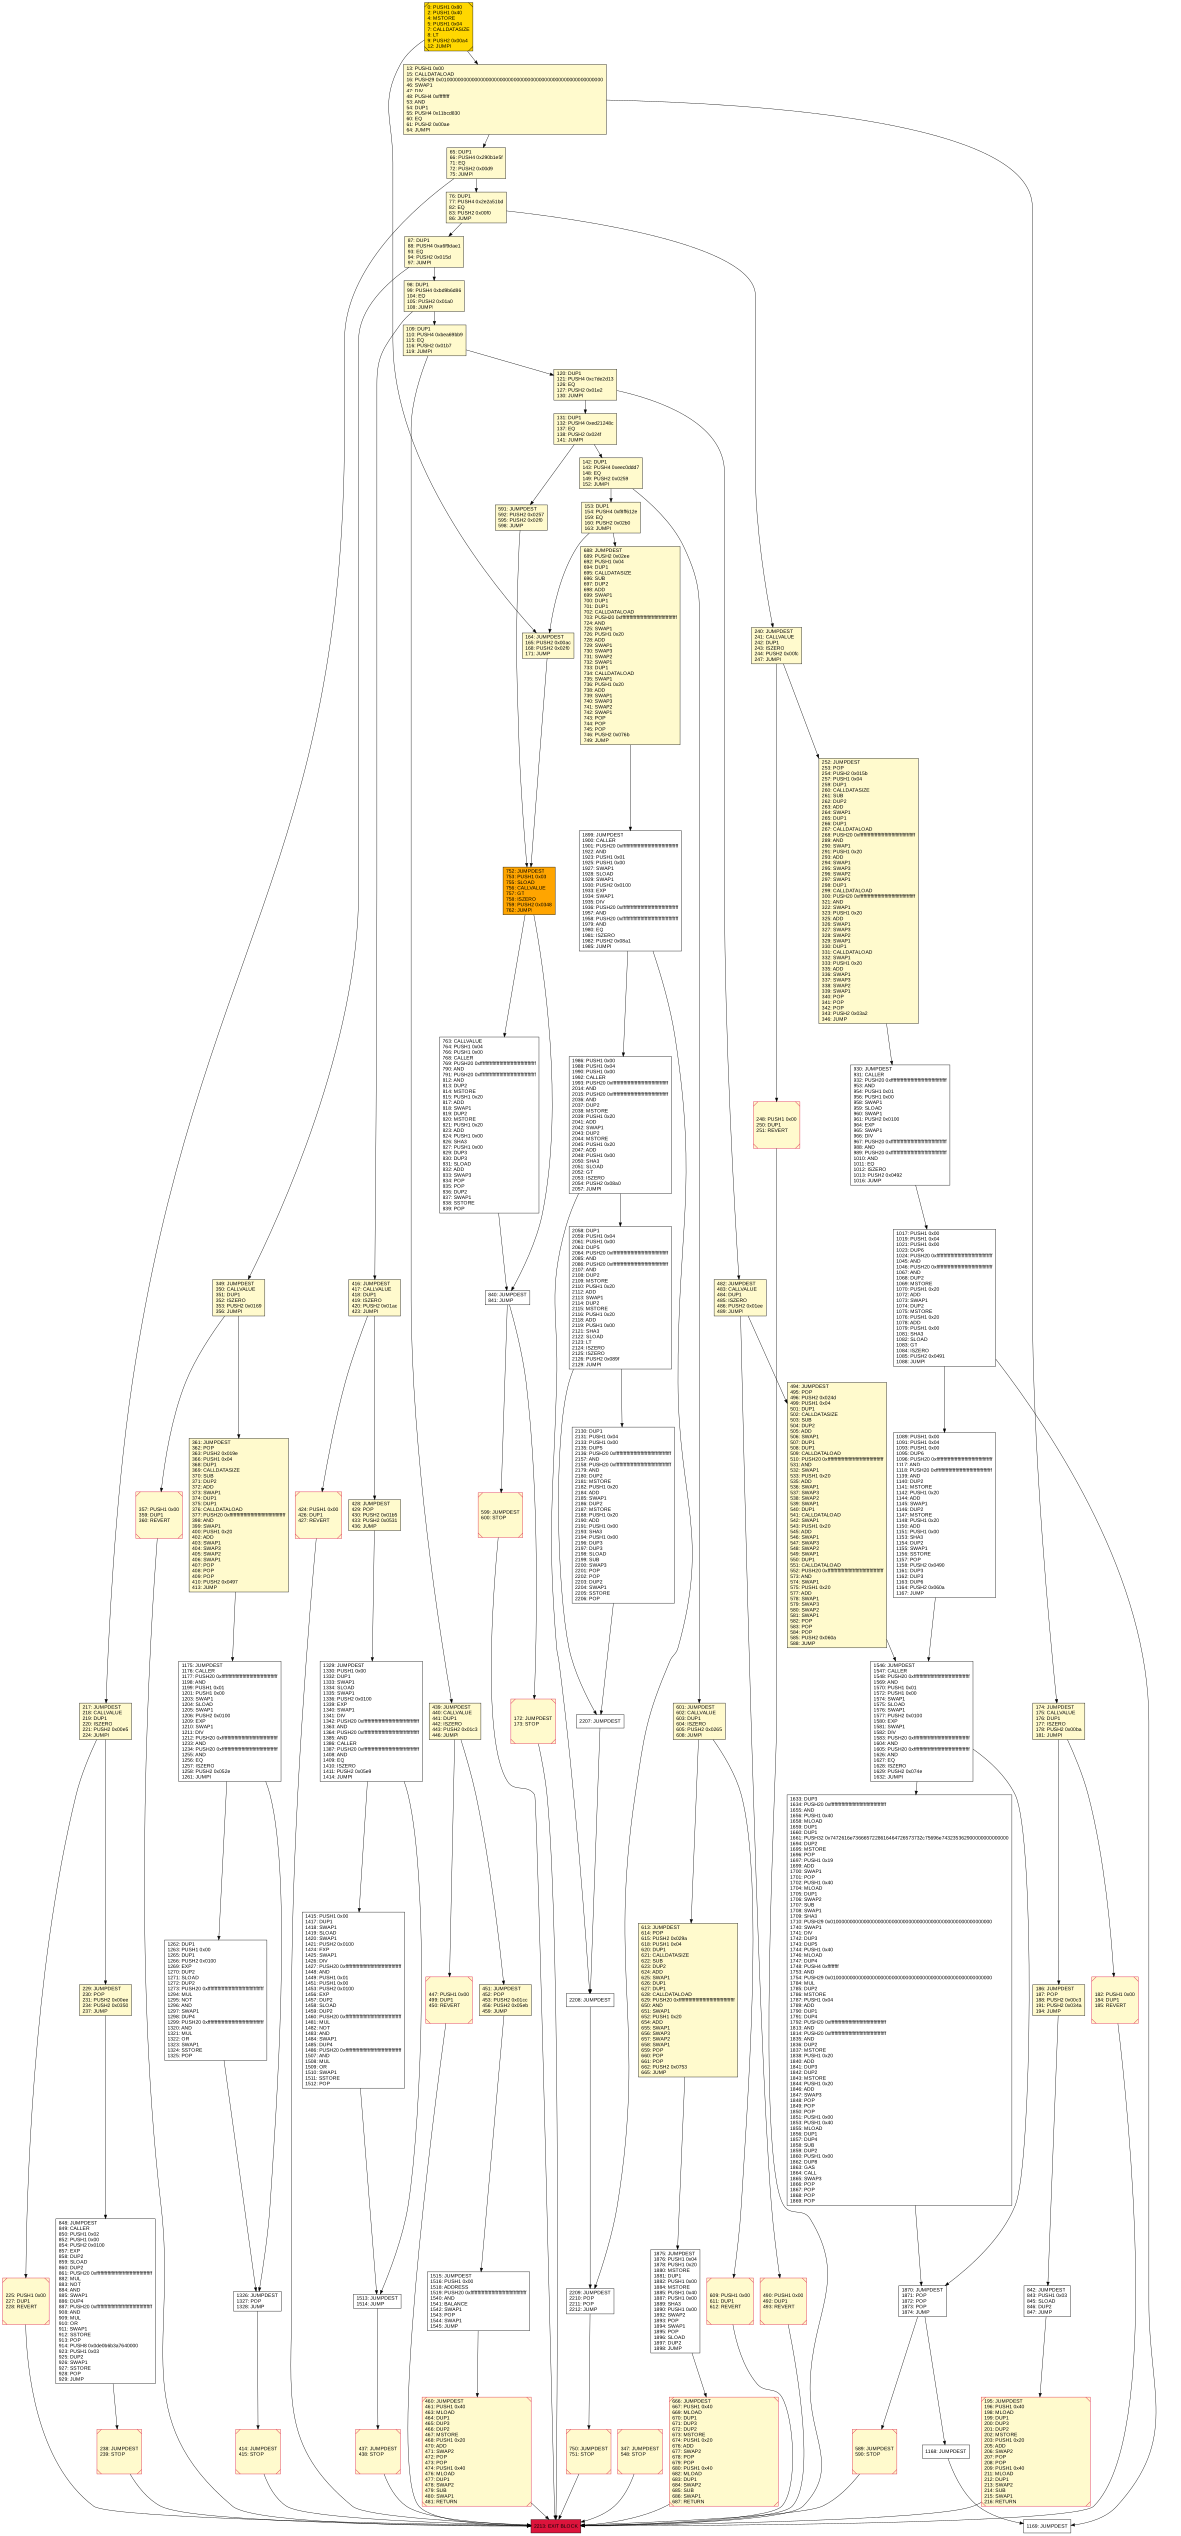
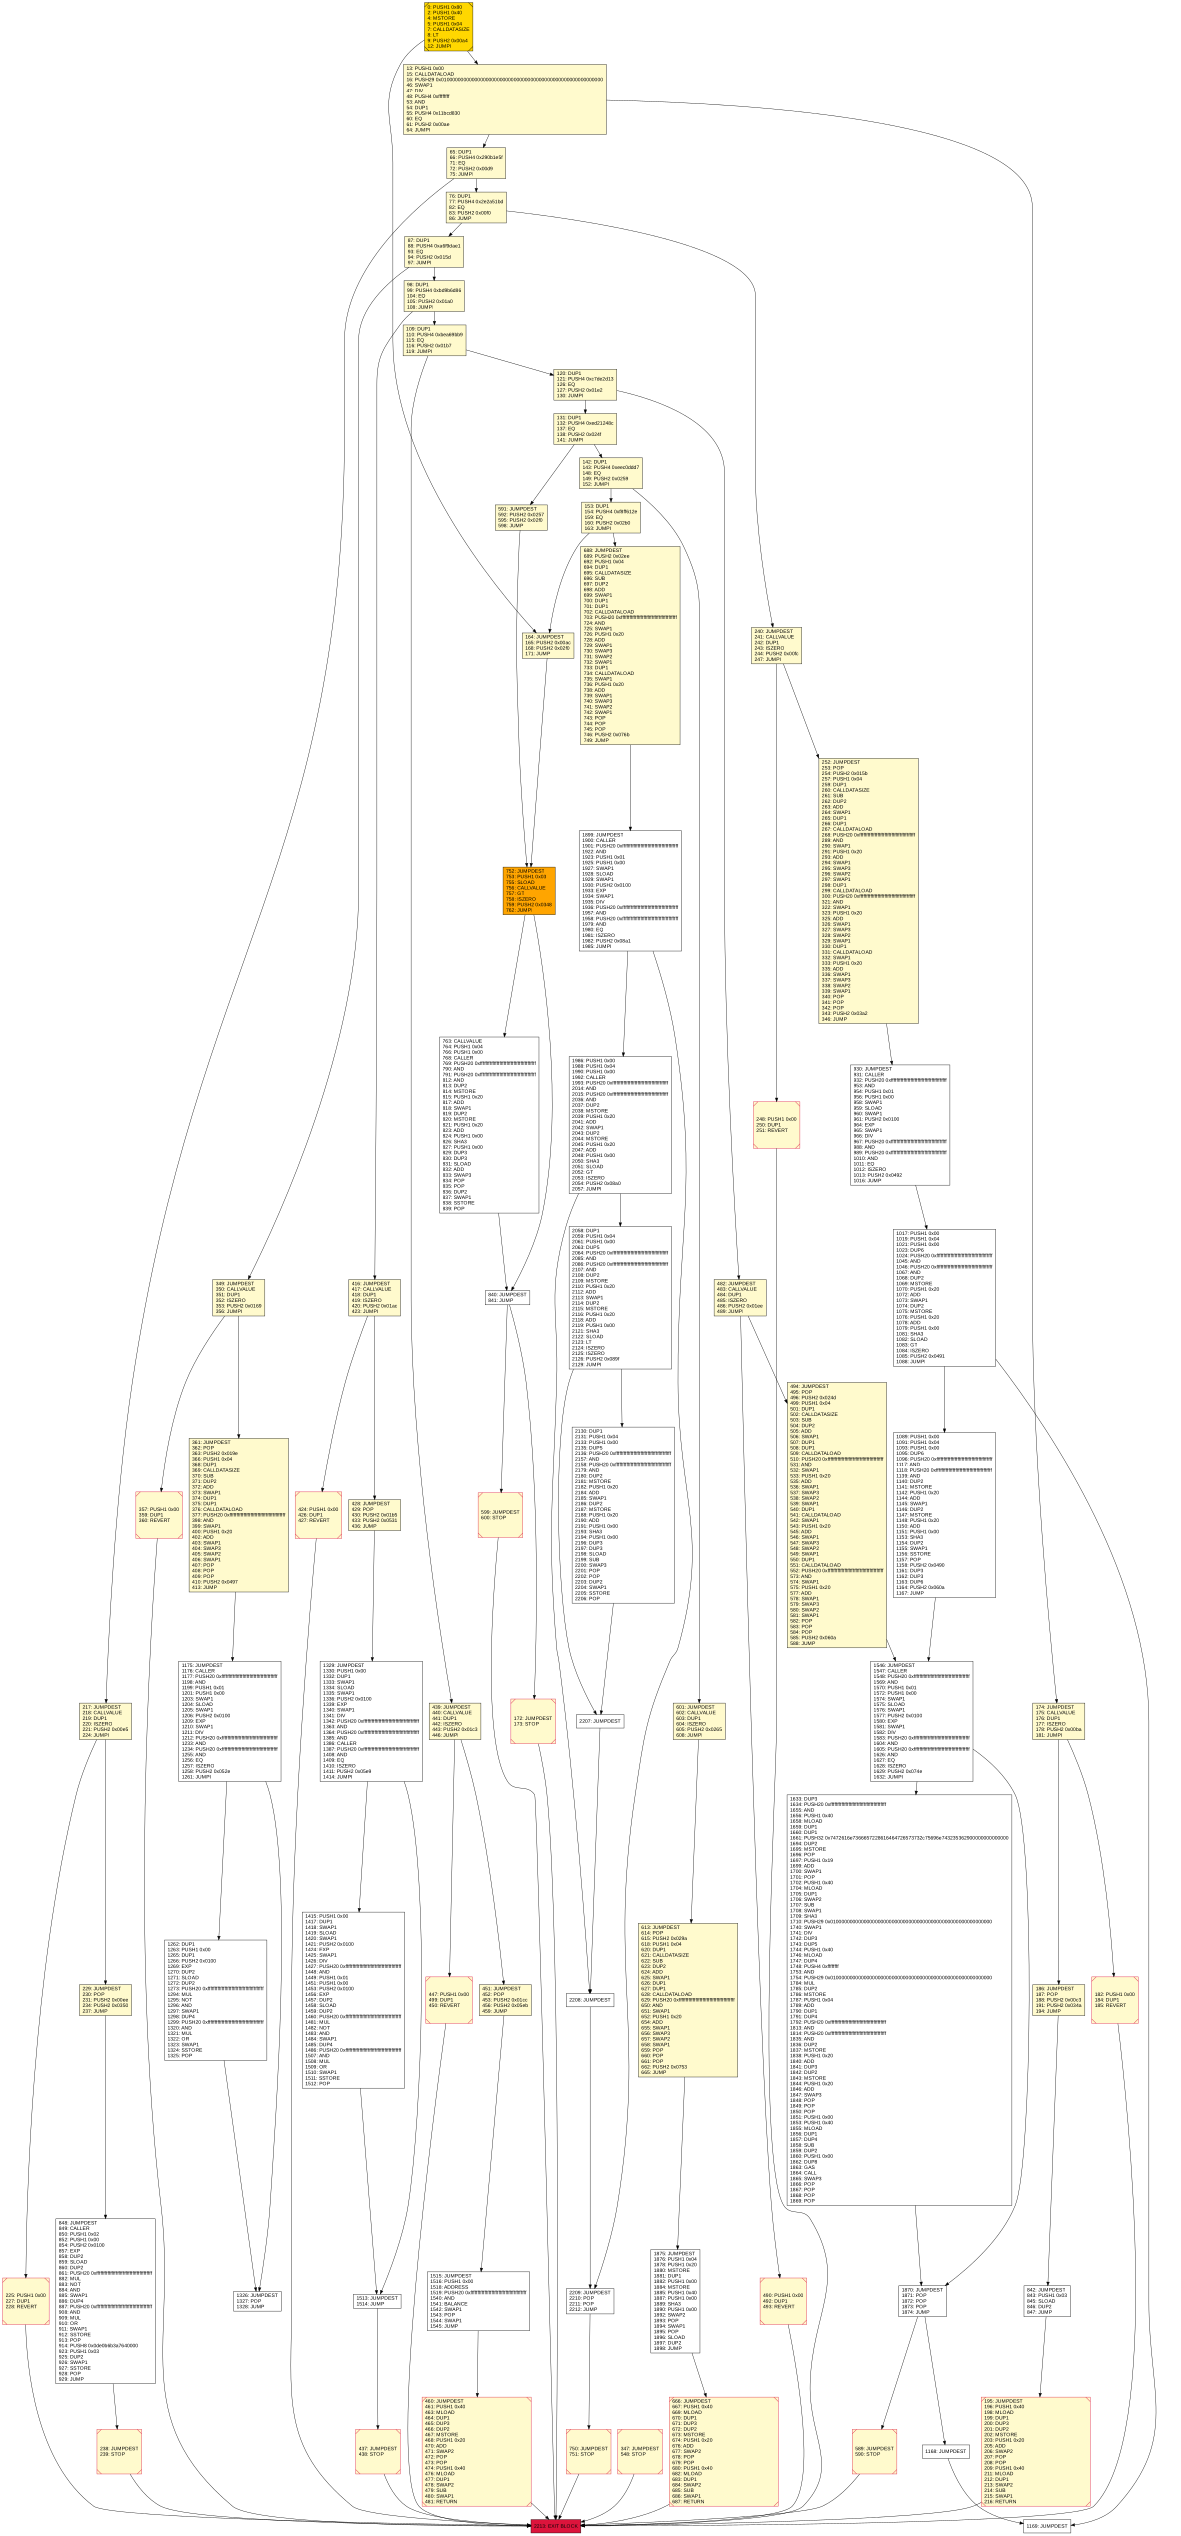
(730, 2301) -> none
(258, 2452) -> none
